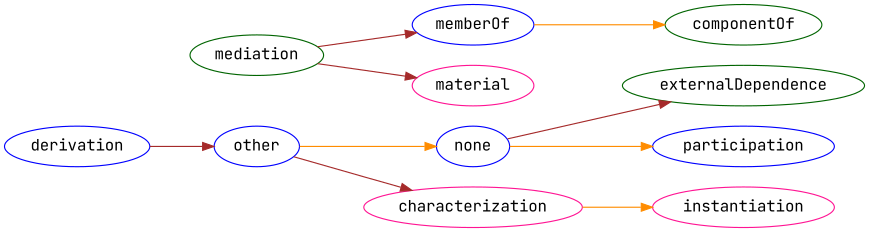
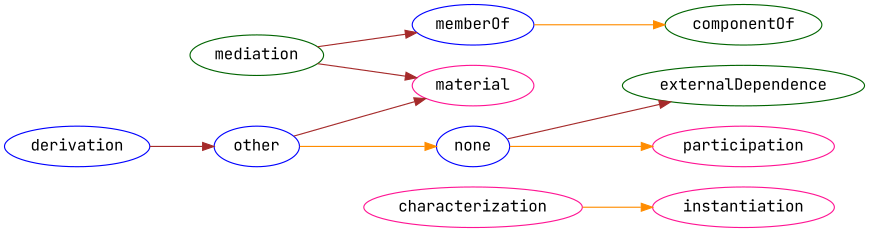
(743, 146) -> (743, 146)
(347, 172) -> (354, 119)
